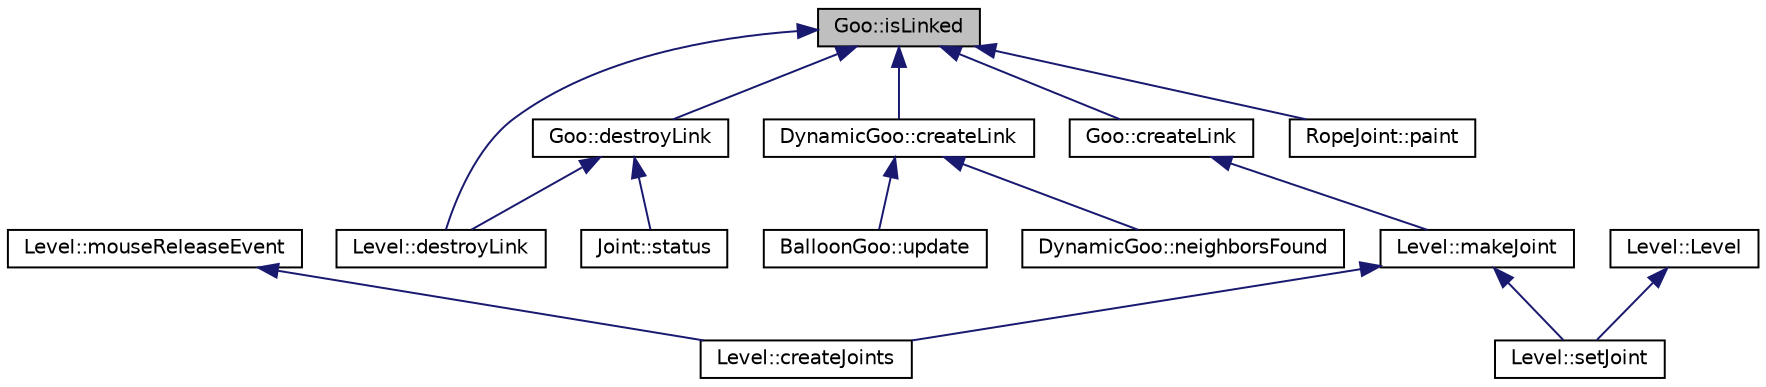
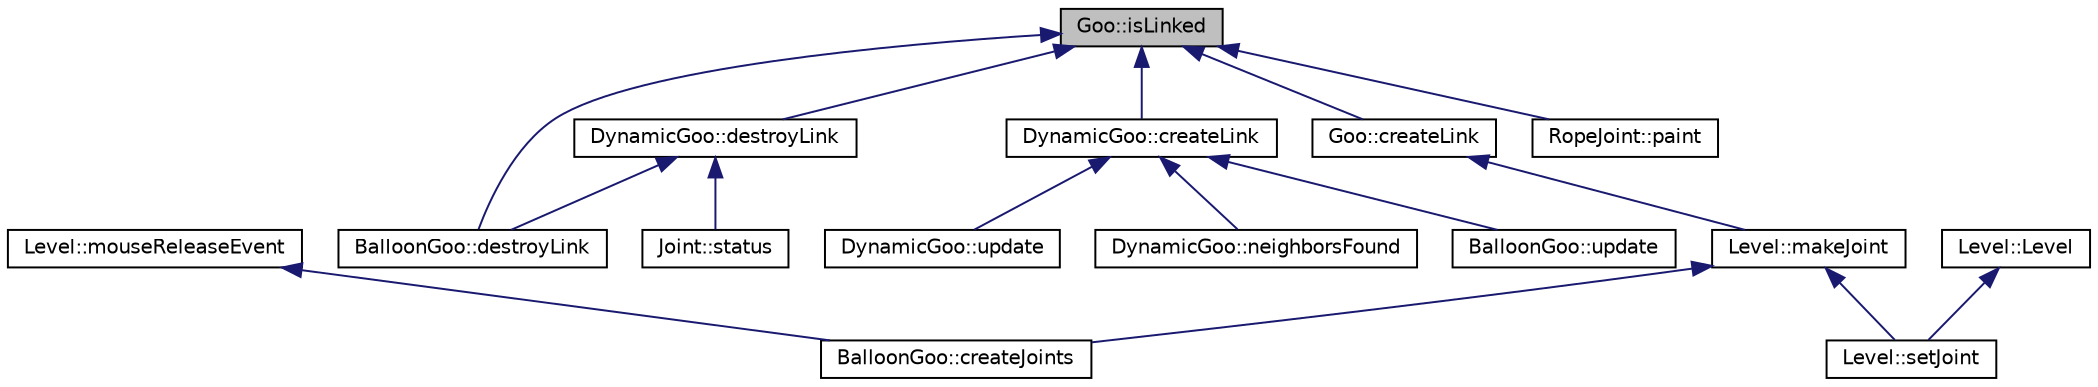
(631, 138) -> (715, 138)
(441, 249) -> (473, 249)
none -> (942, 249)
(806, 359) -> (956, 359)
